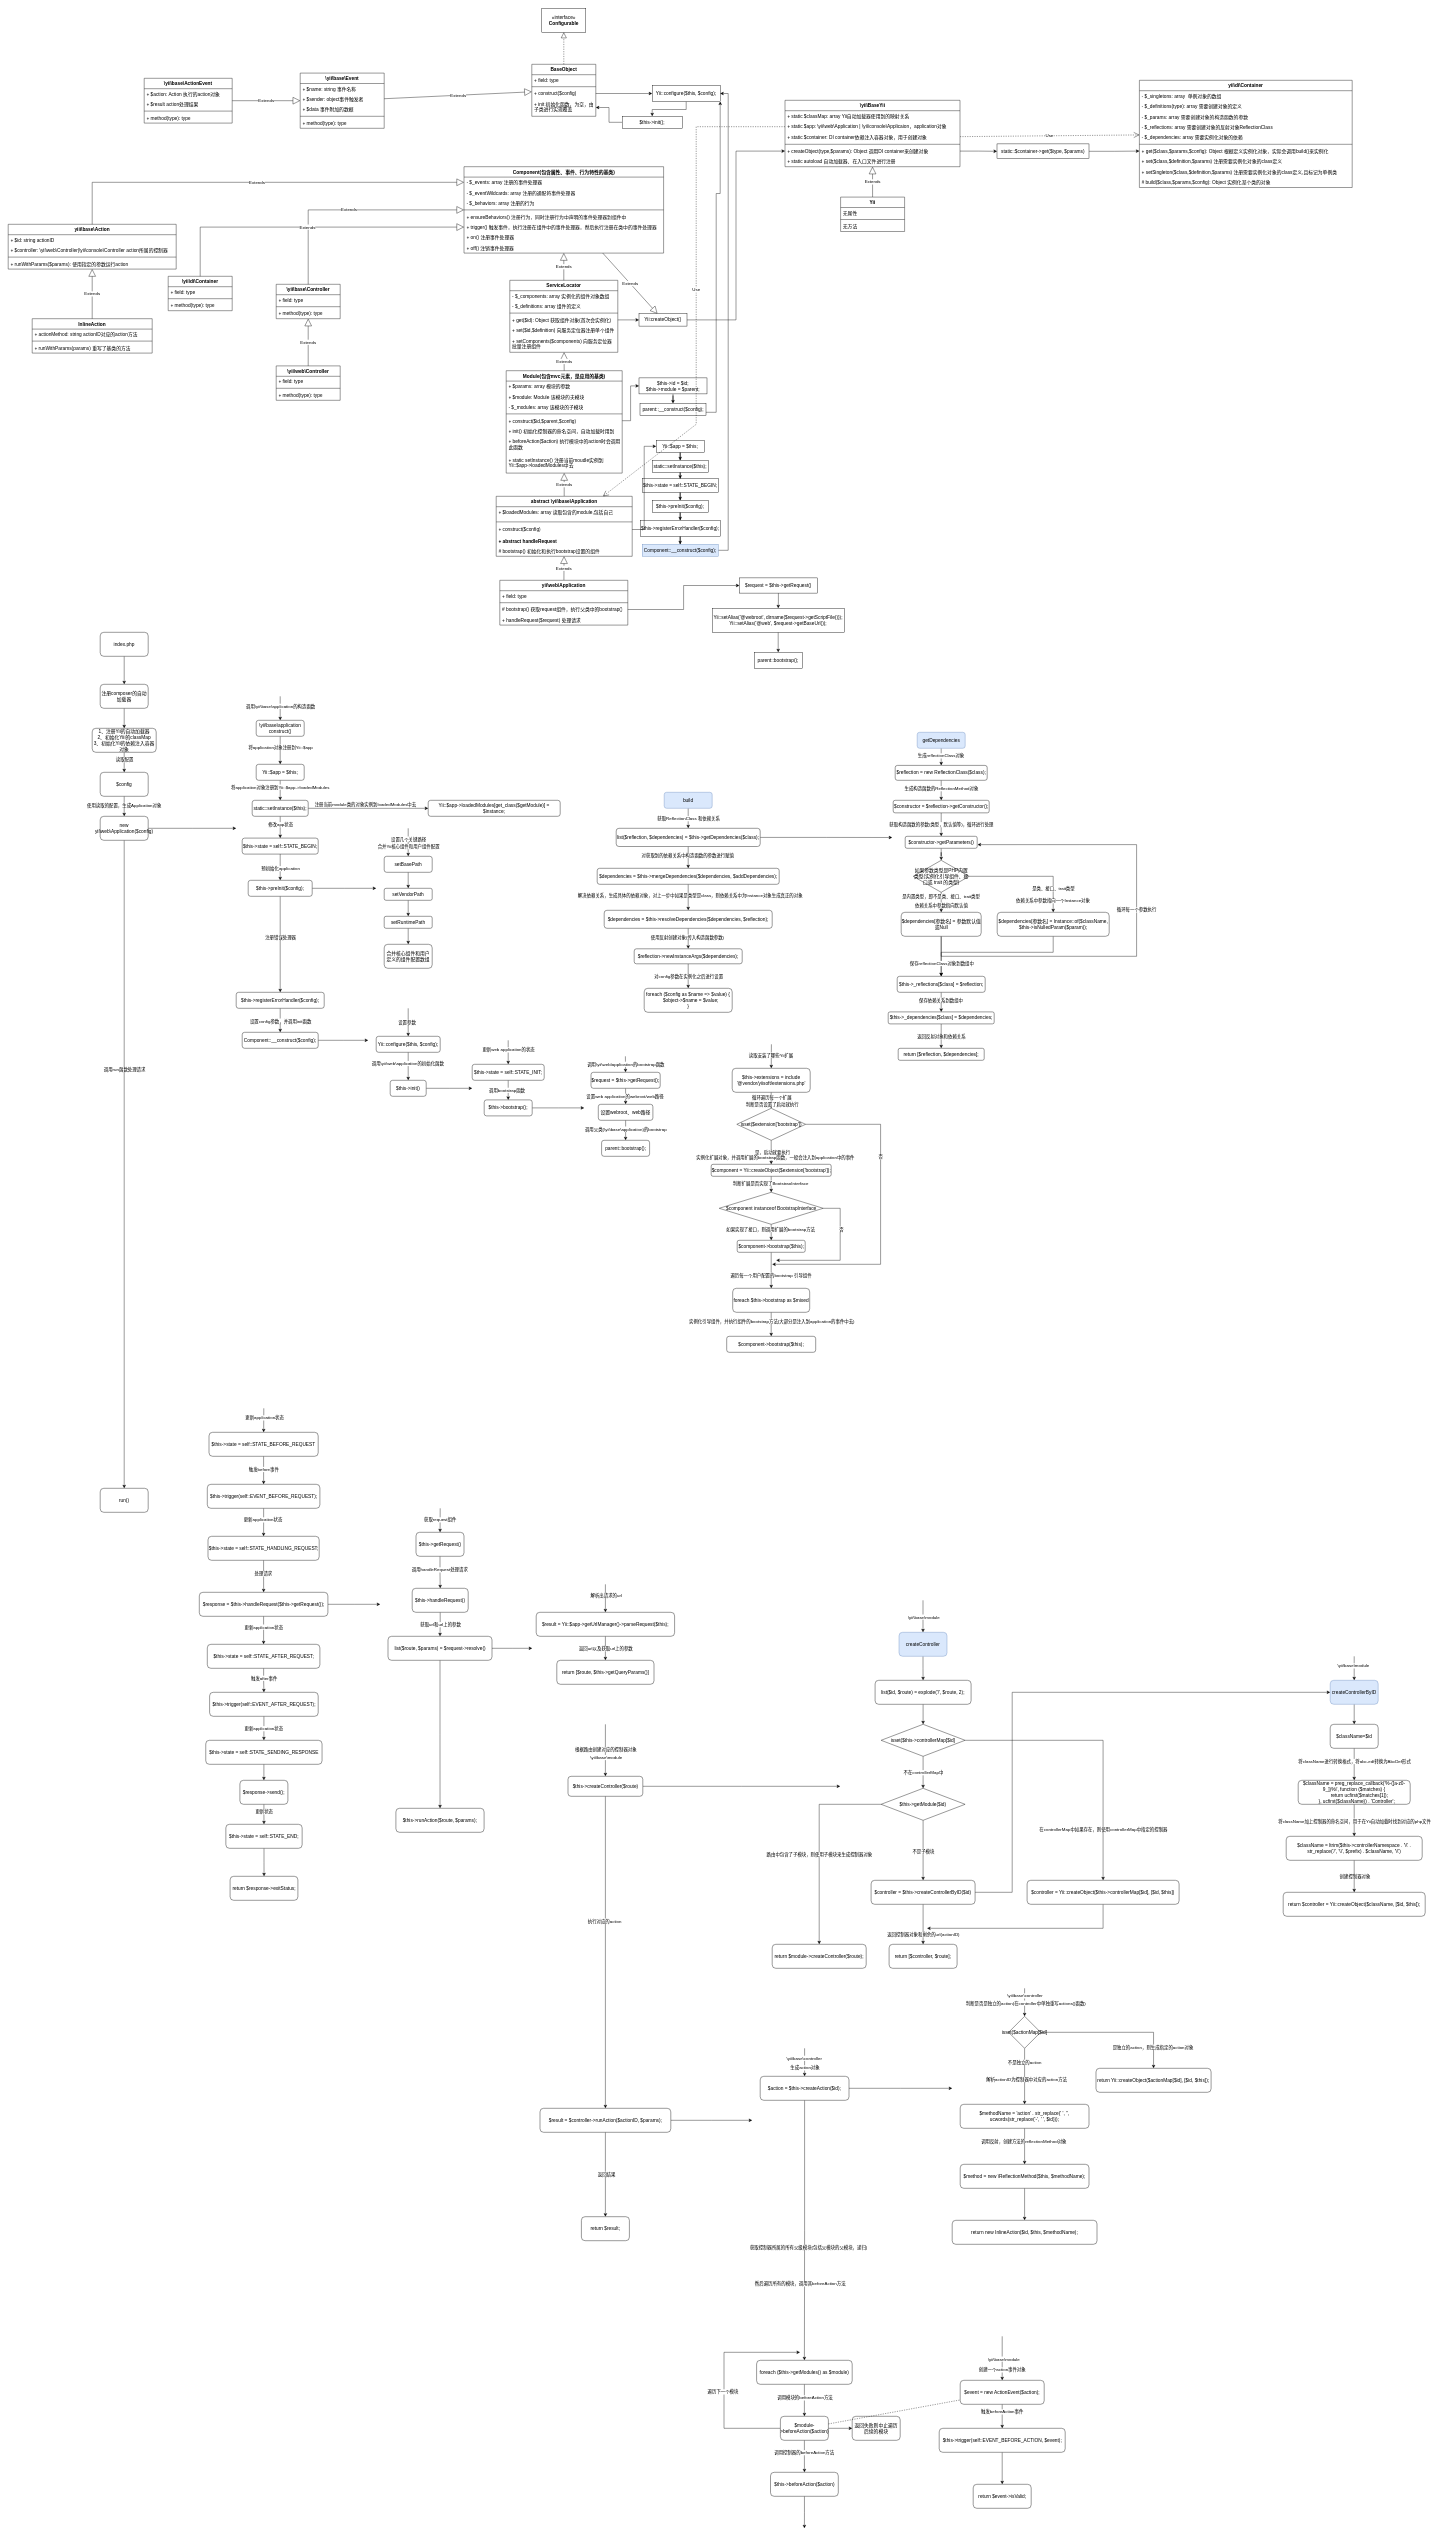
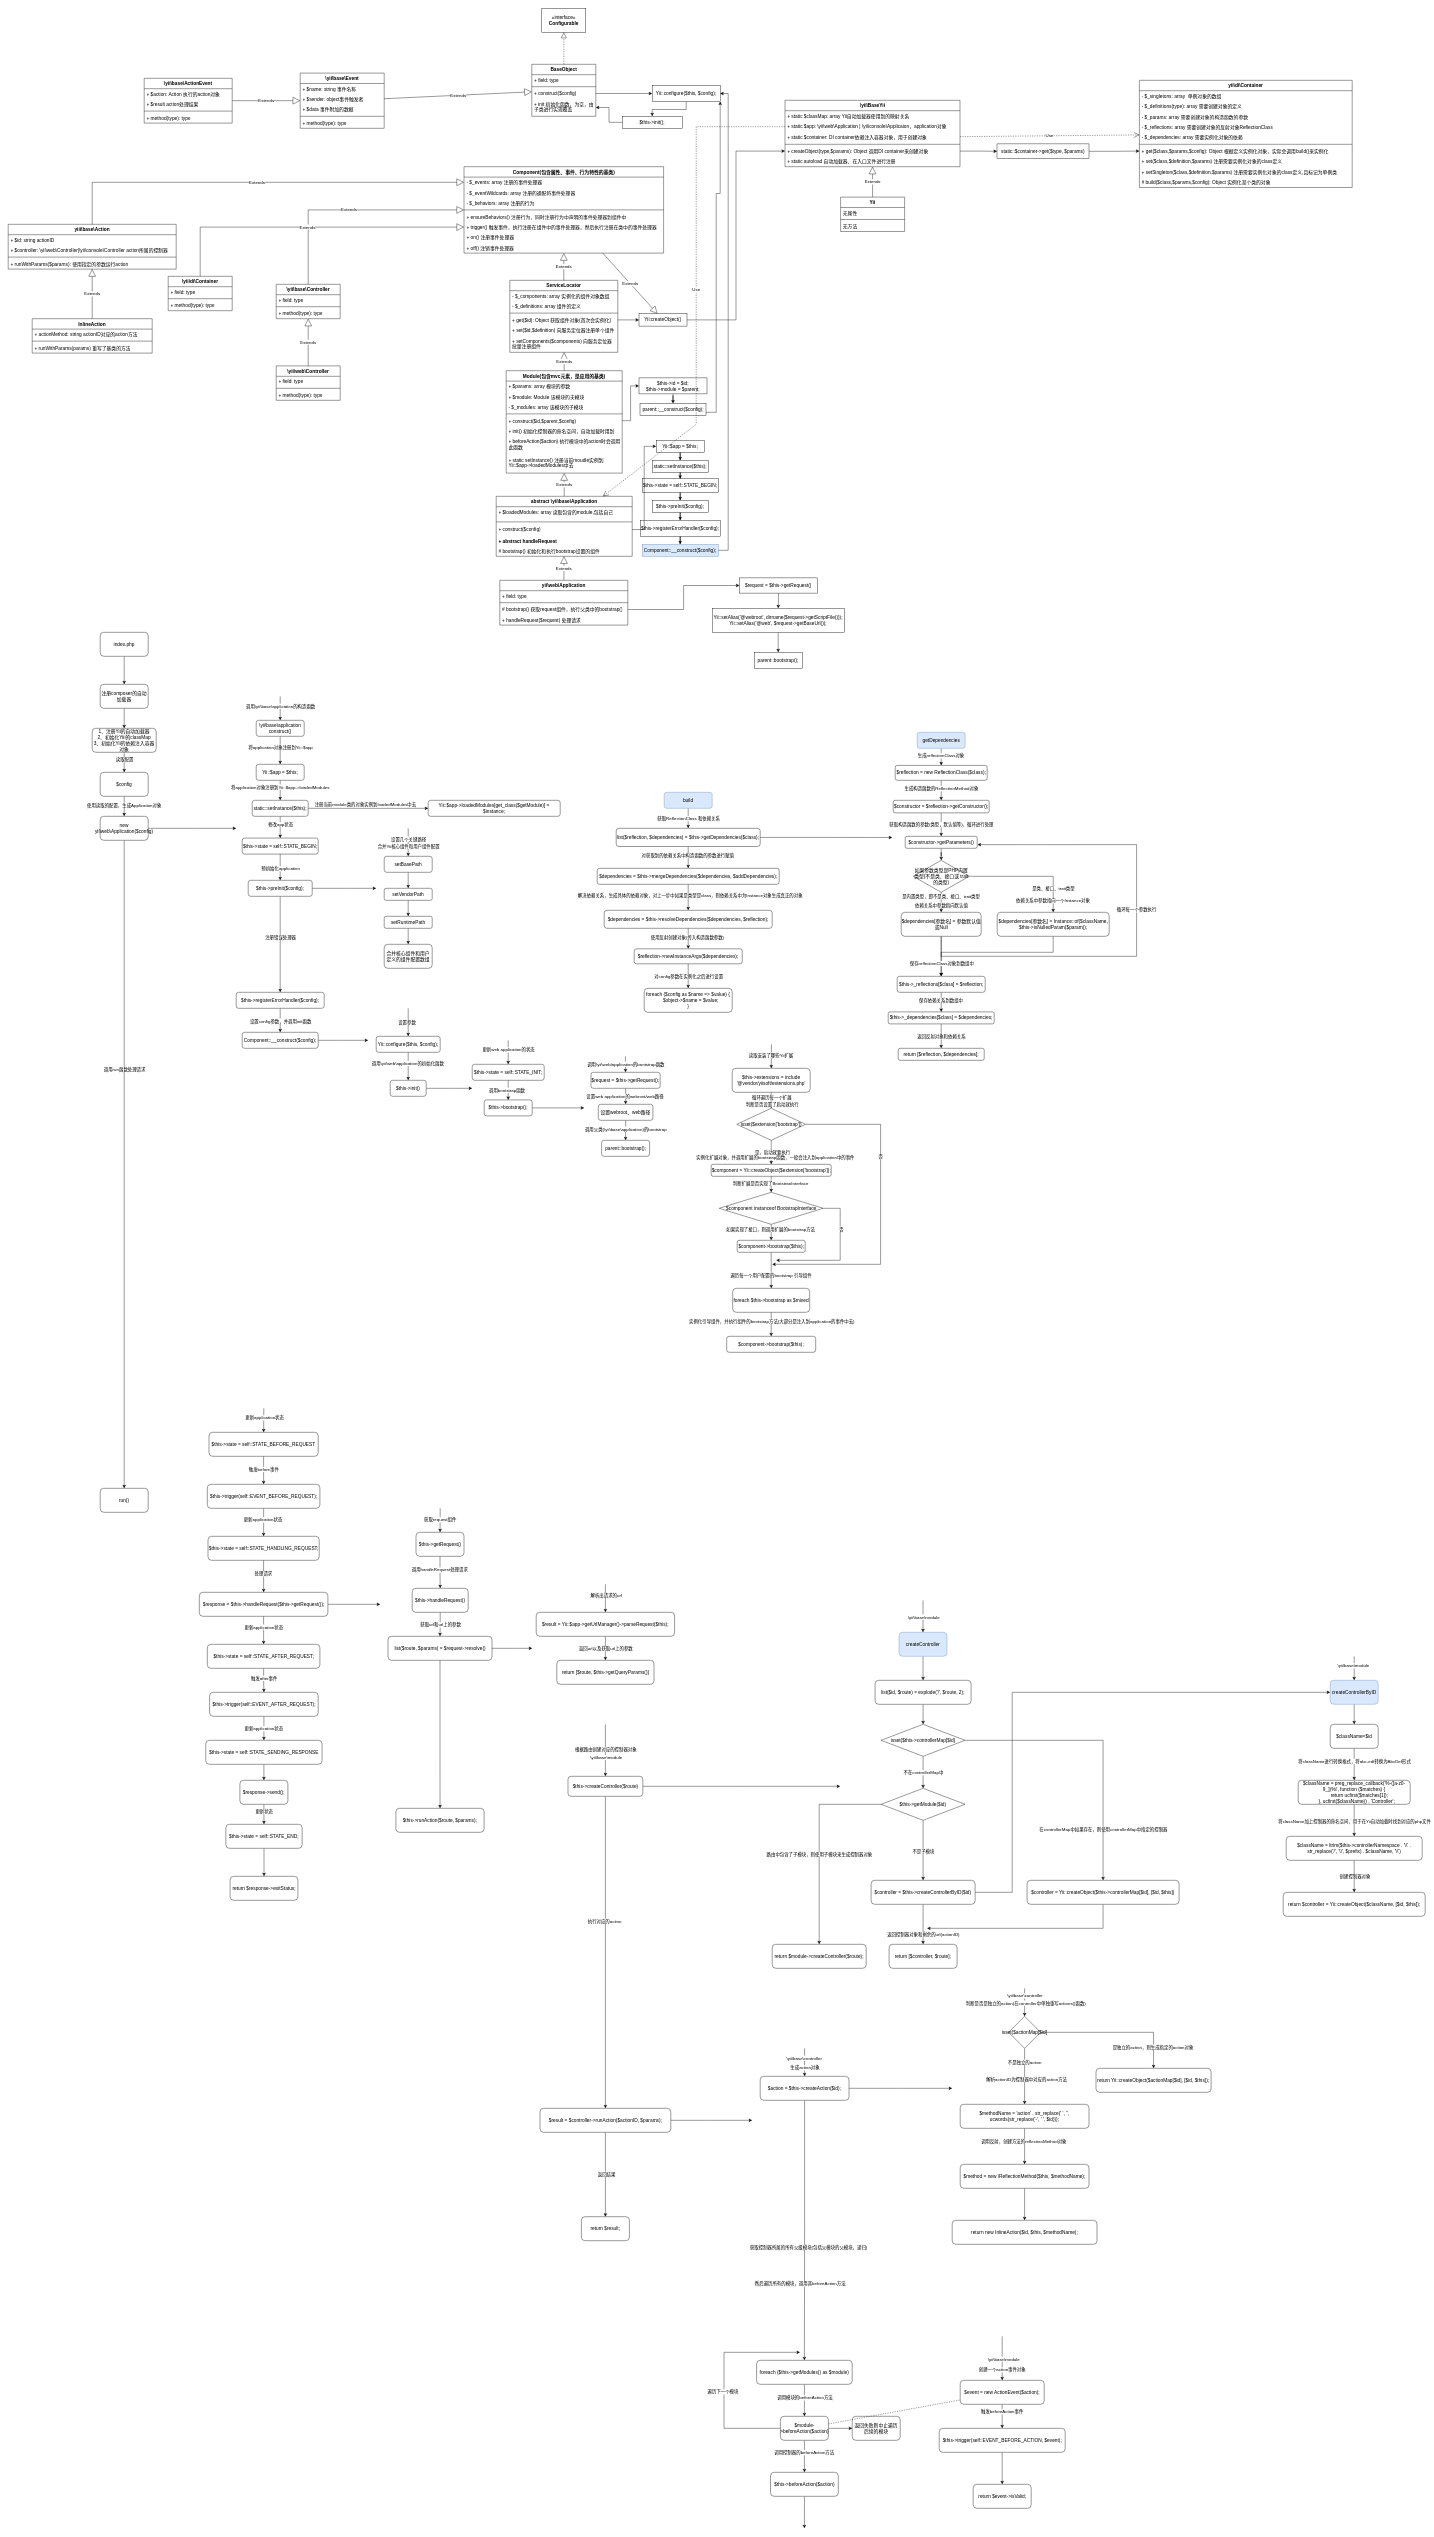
(941, 876) -> (941, 876)
